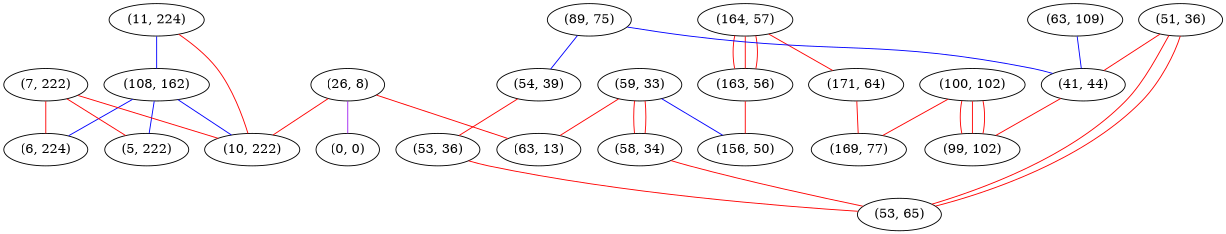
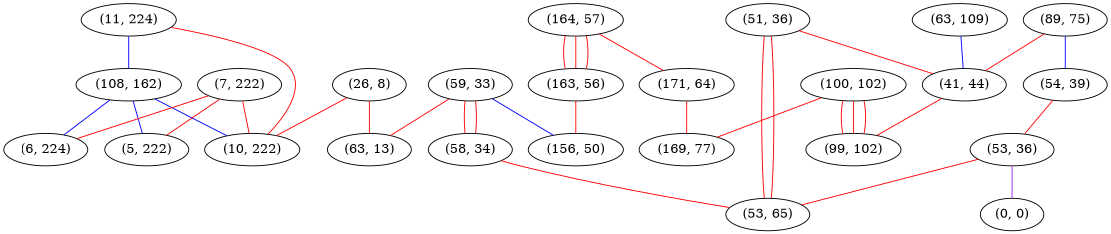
(840, 47) -> (1015, 52)
(348, 117) -> (1012, 182)
